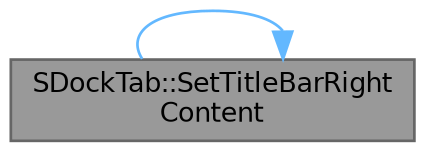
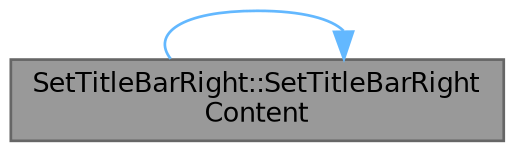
(213, 100) -> (257, 100)
